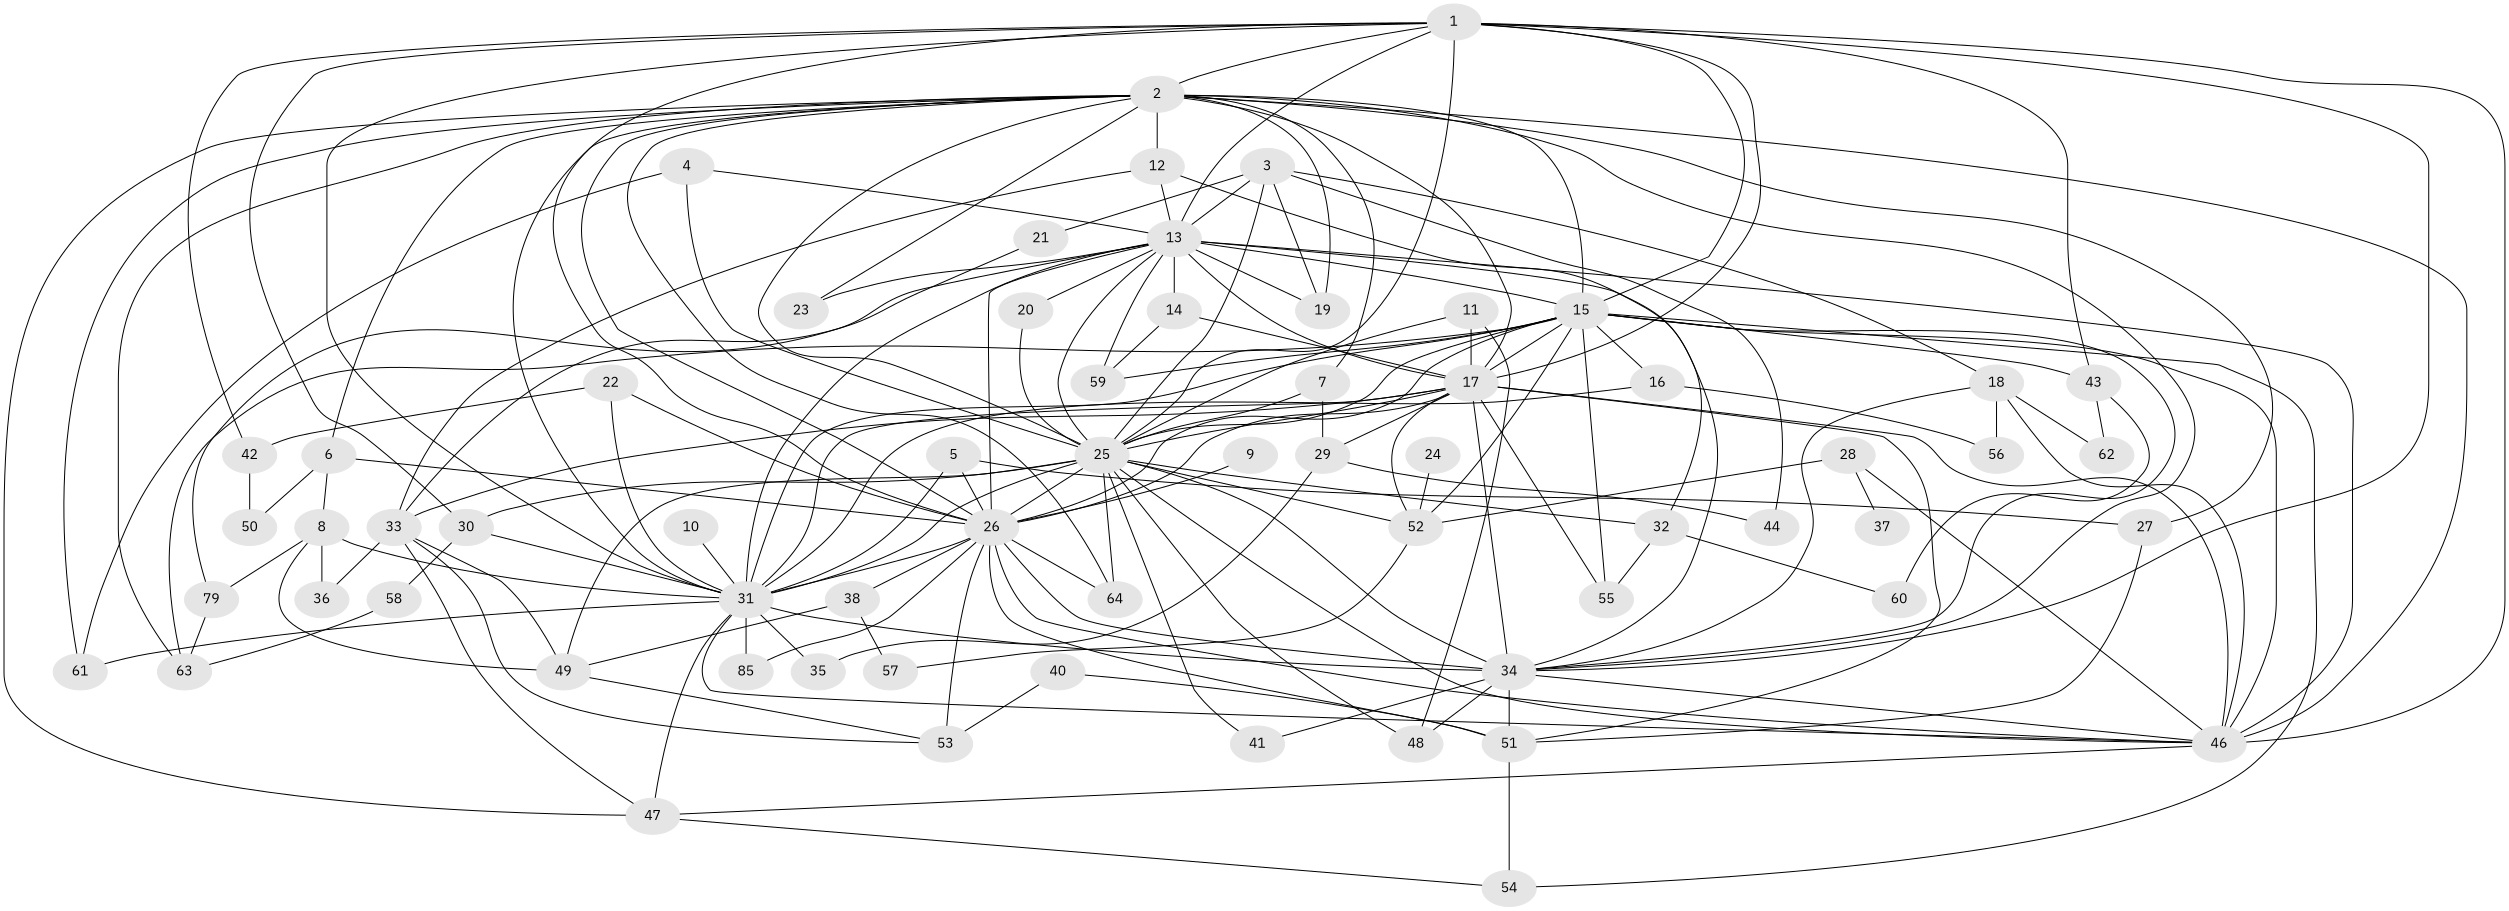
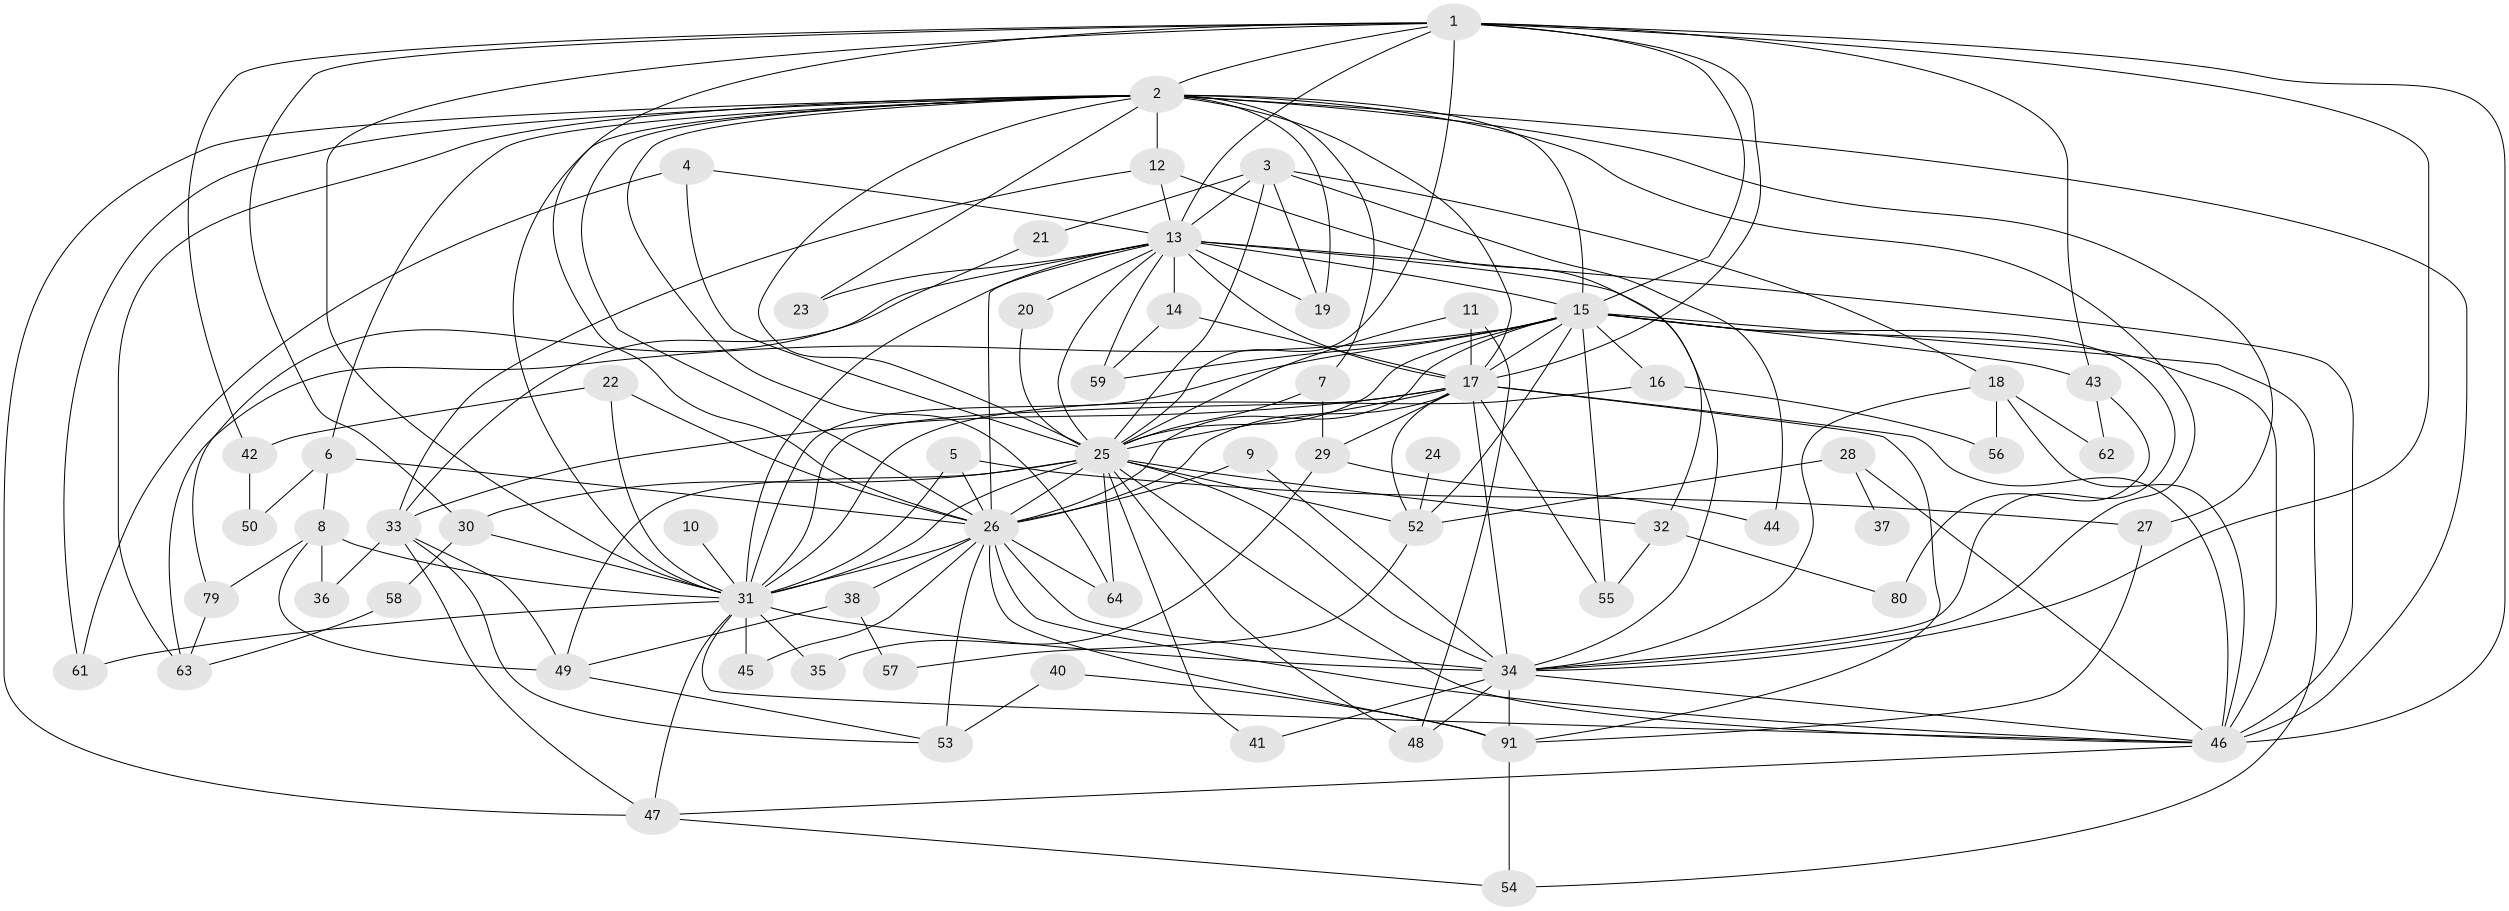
none -> (1380, 564)
(1899, 600) -> (1899, 600)
(746, 672) -> (746, 672)
(1509, 744) -> (1509, 744)
